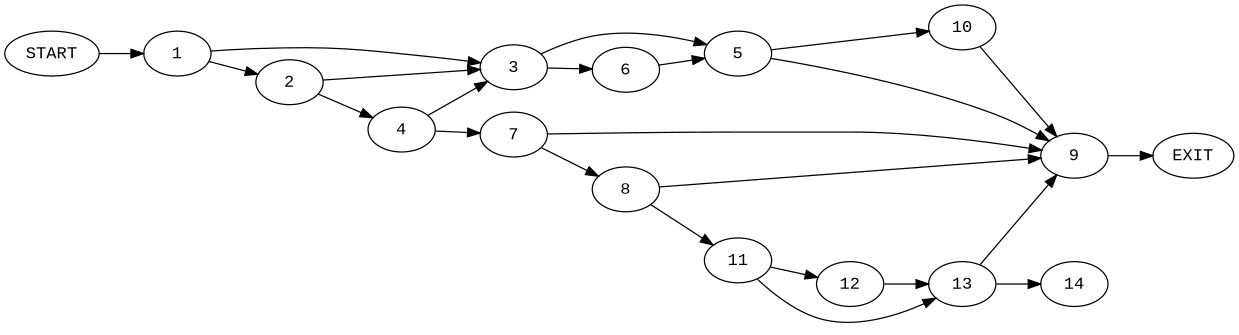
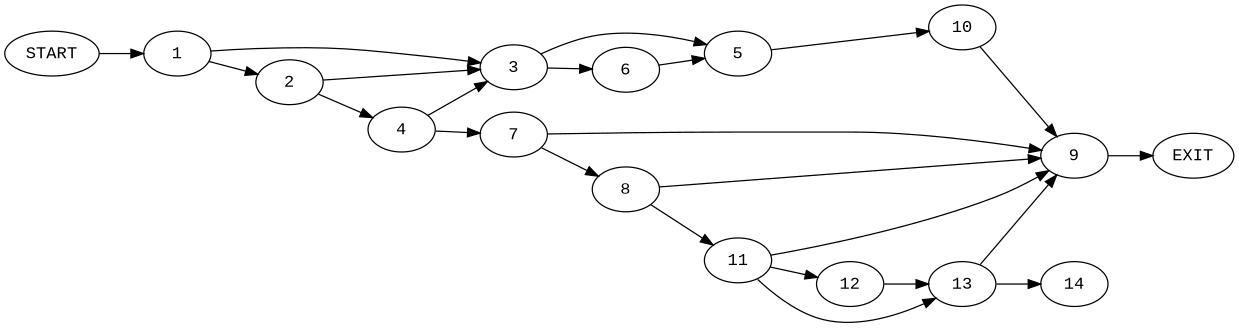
(907, 87) -> (907, 225)
